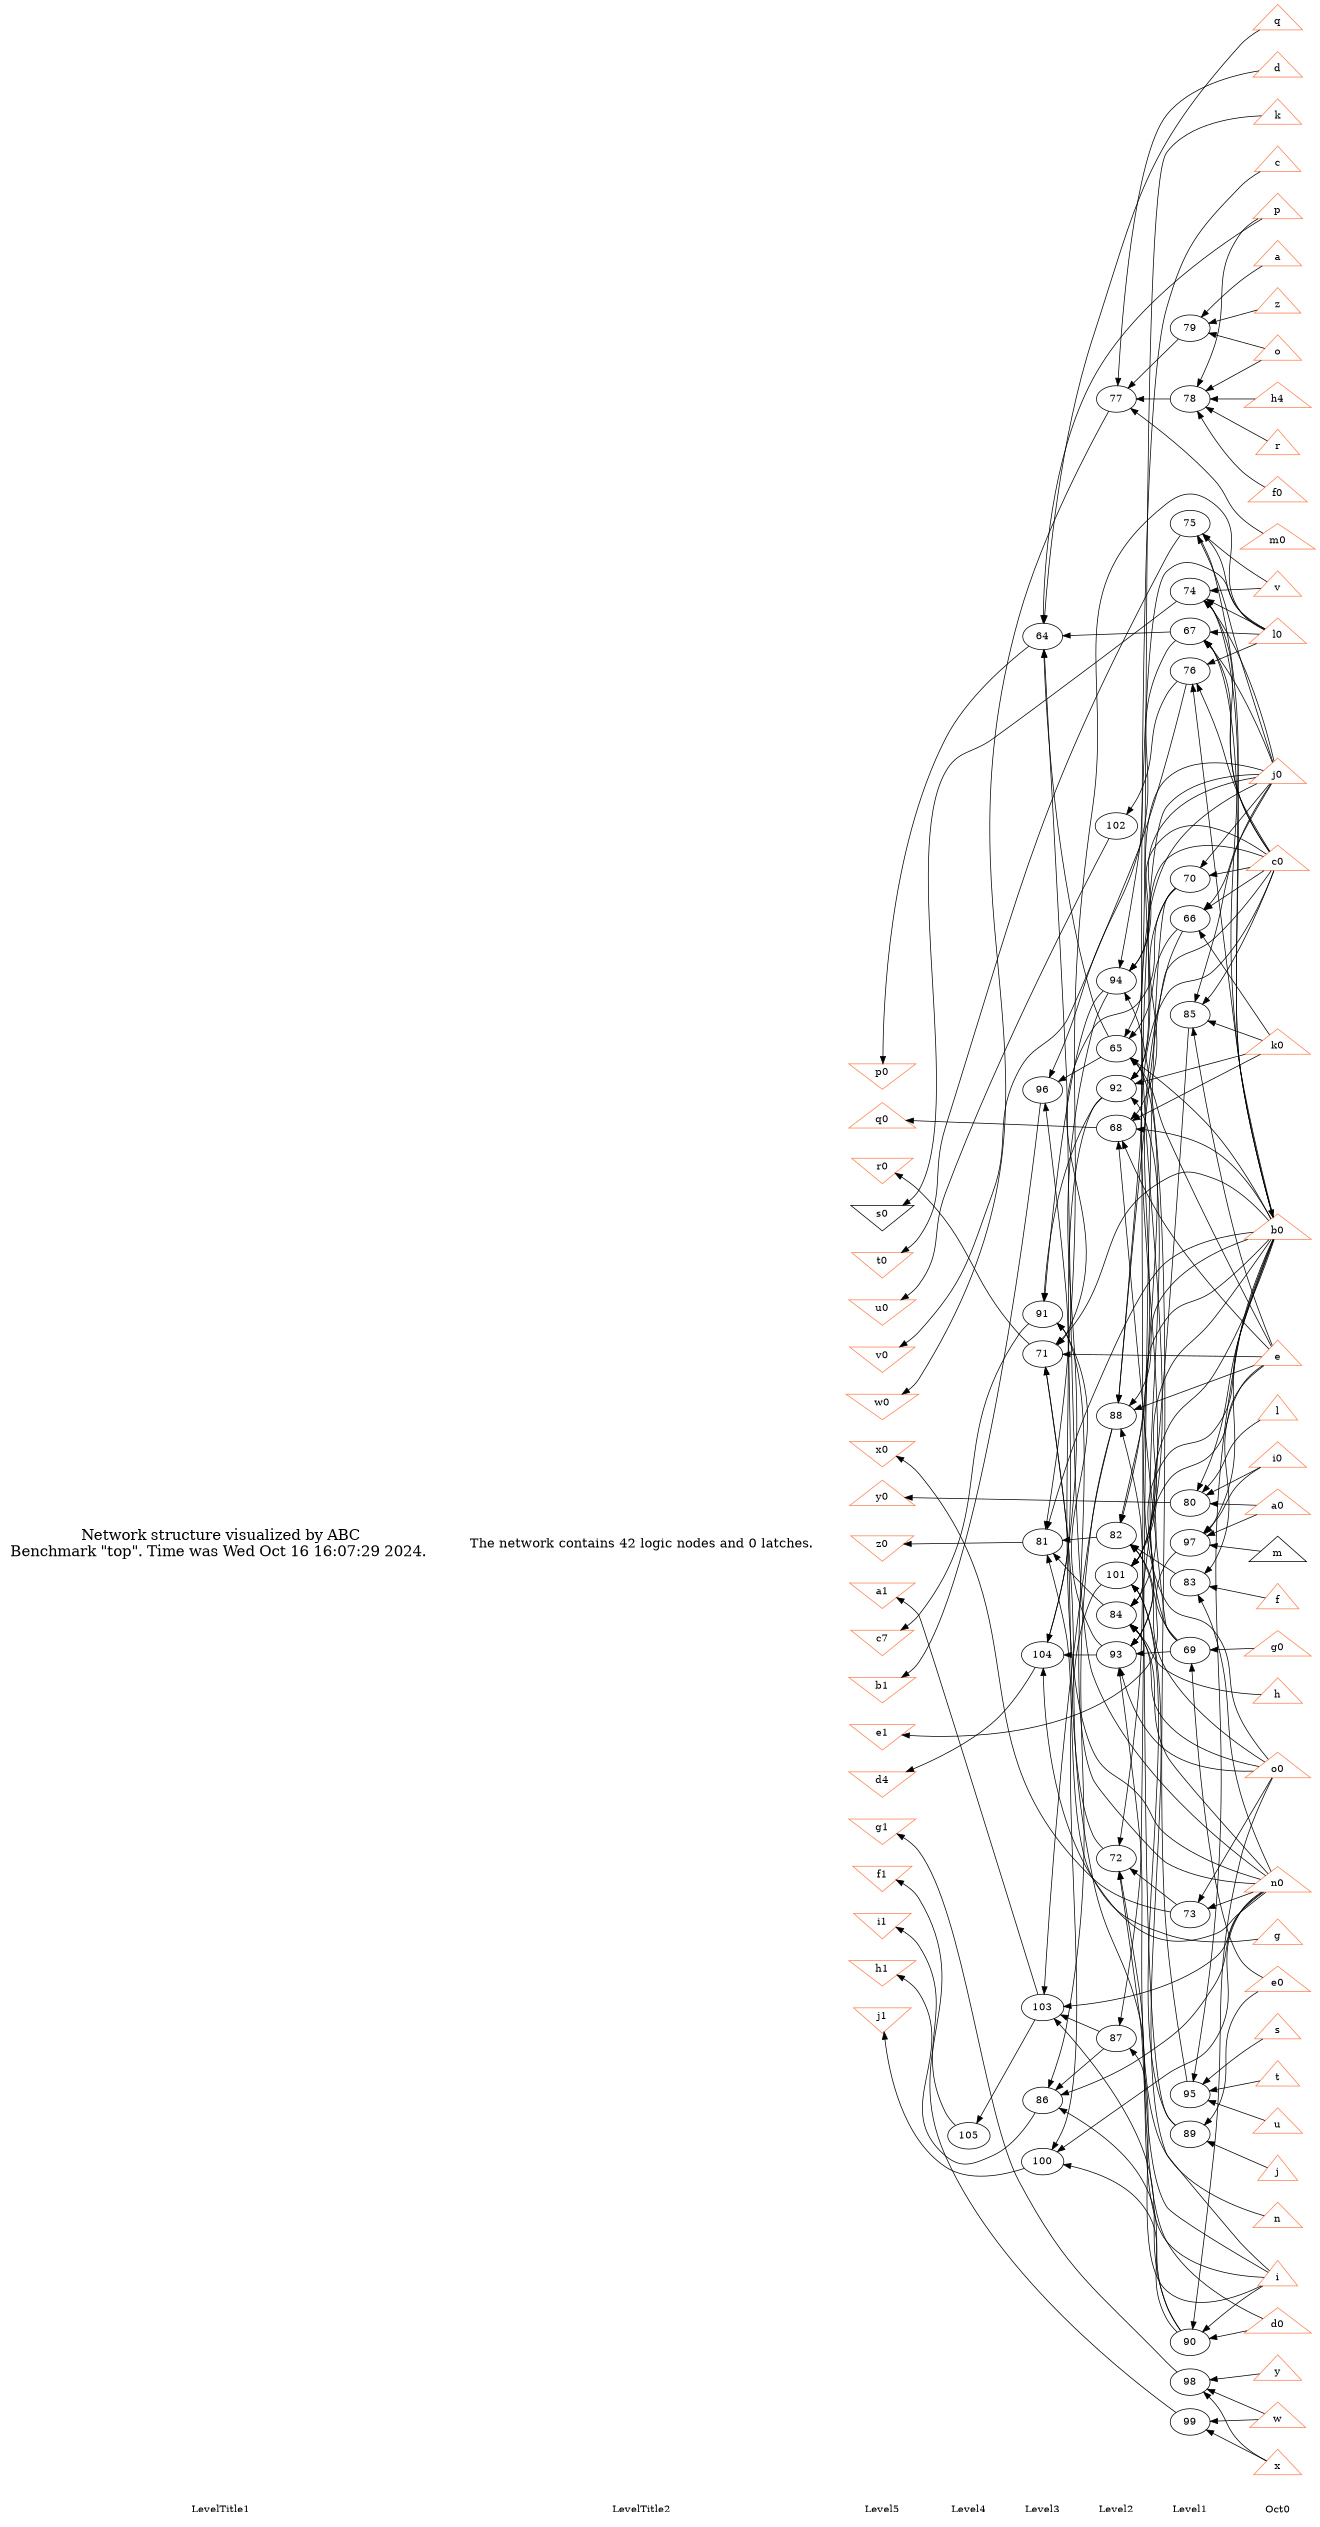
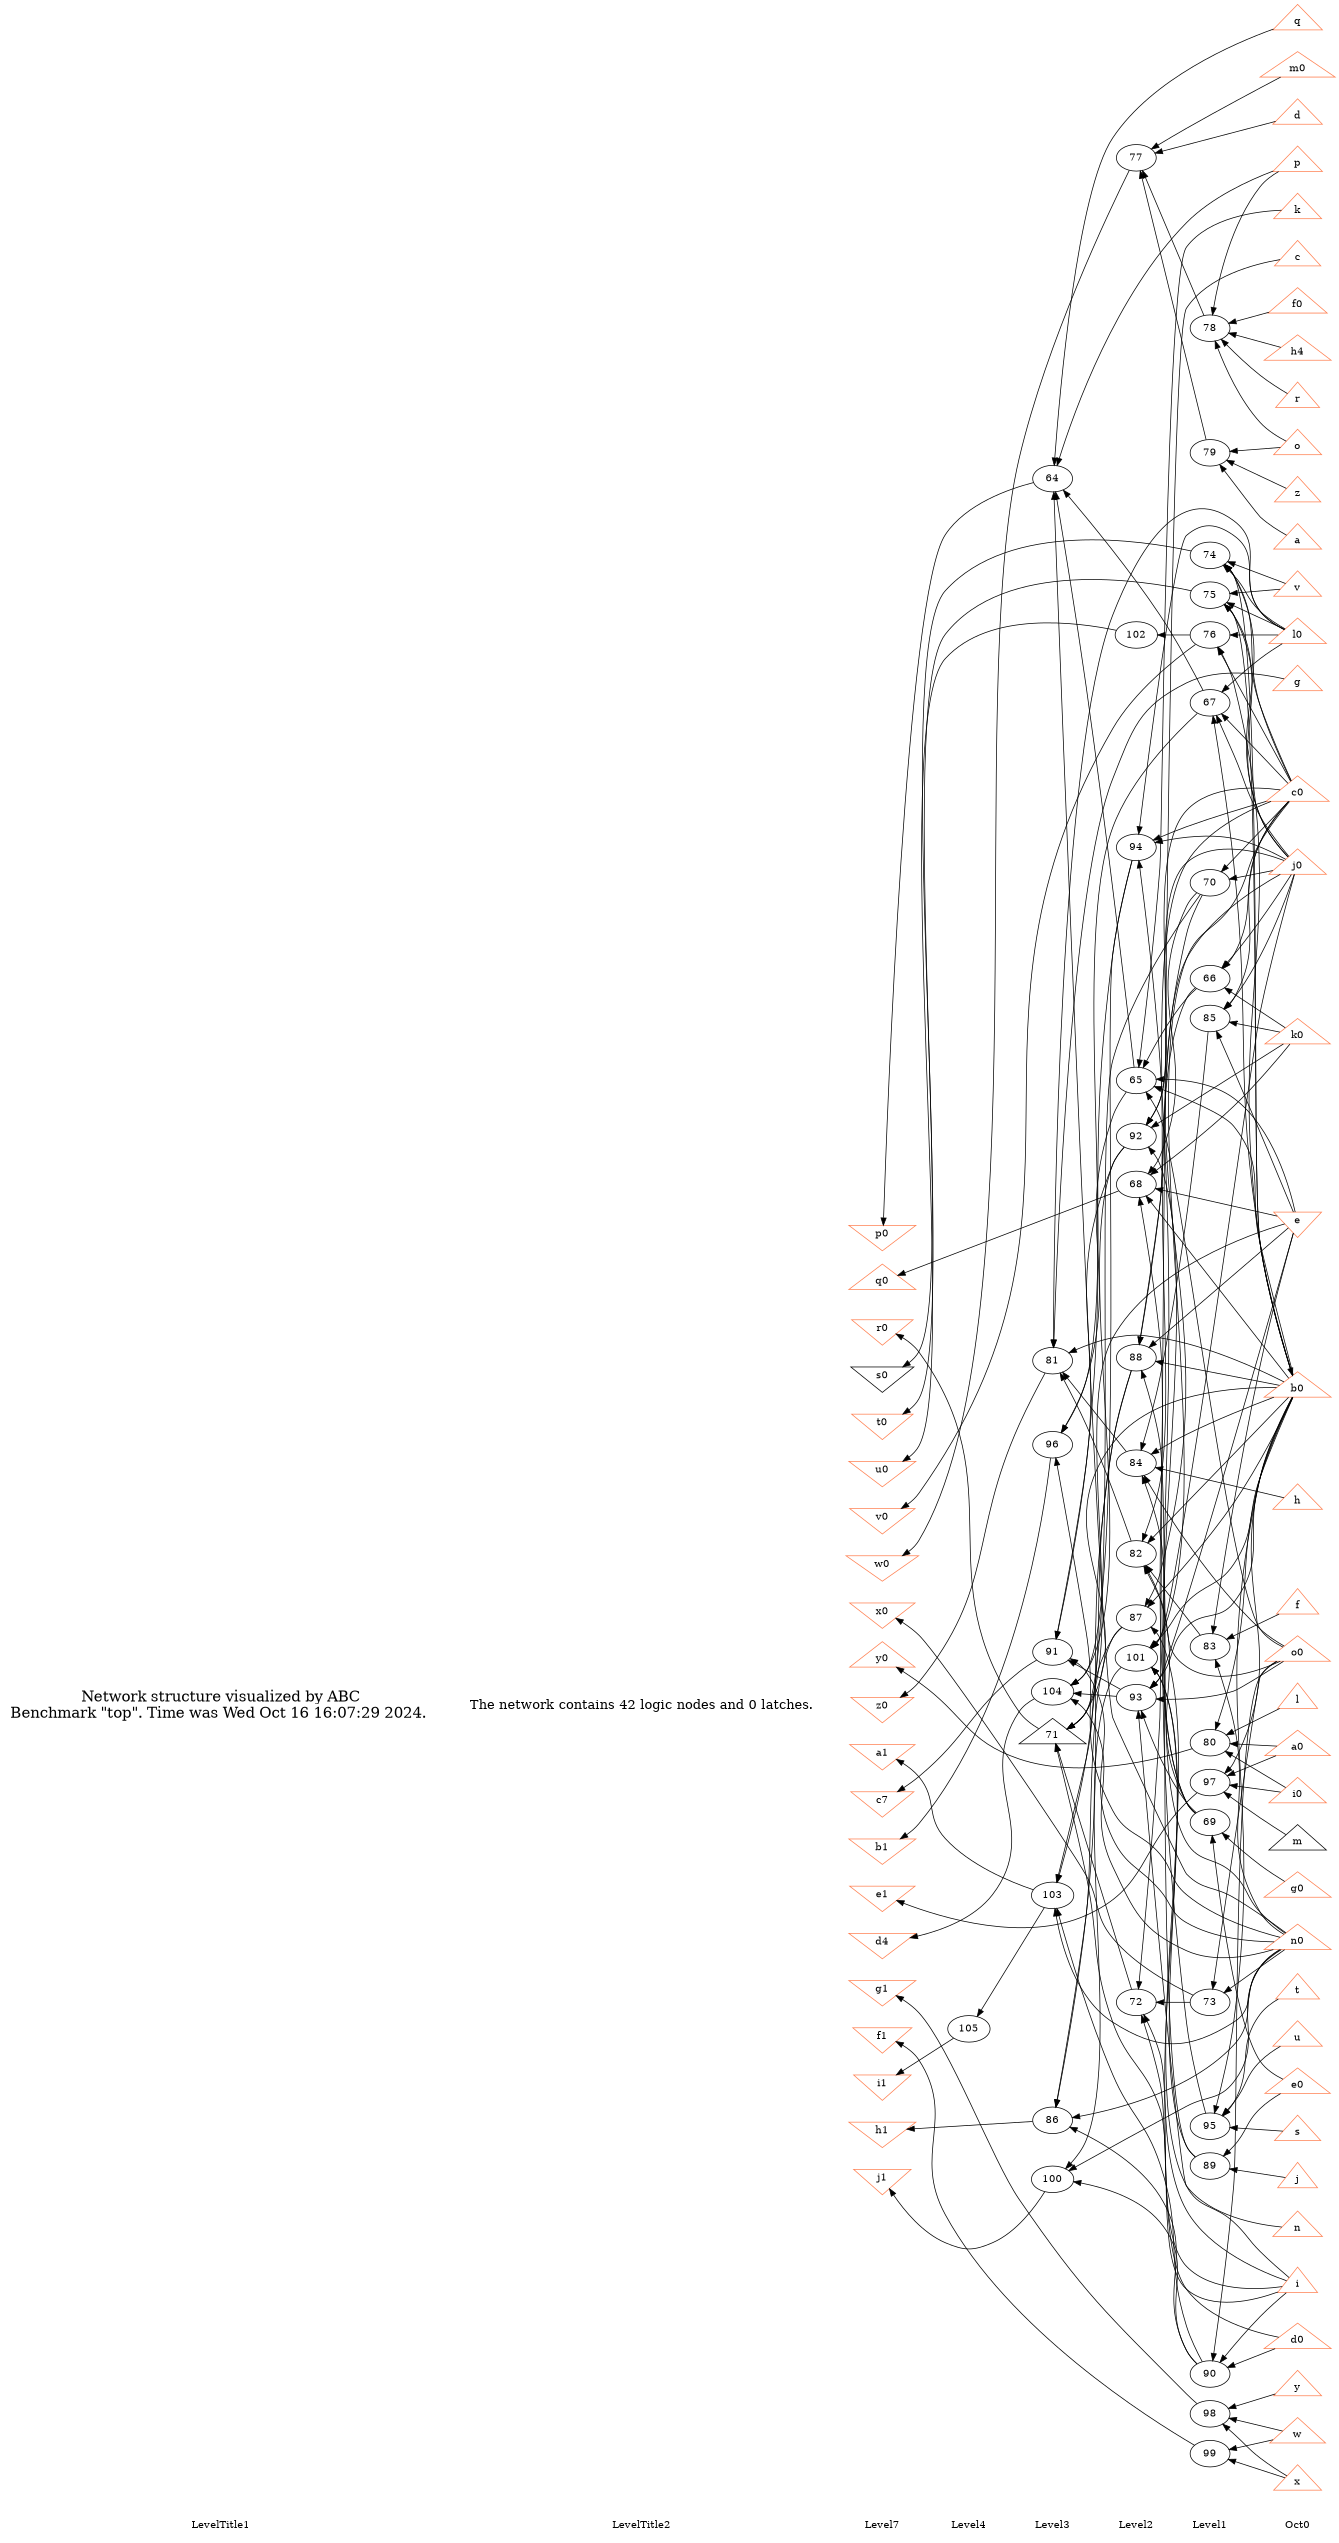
none -> (1257, 696)
(1043, 1354) -> (1053, 1735)
(1278, 1357) -> (1298, 1221)
none -> (1225, 1516)
(882, 2510) -> (882, 2525)
